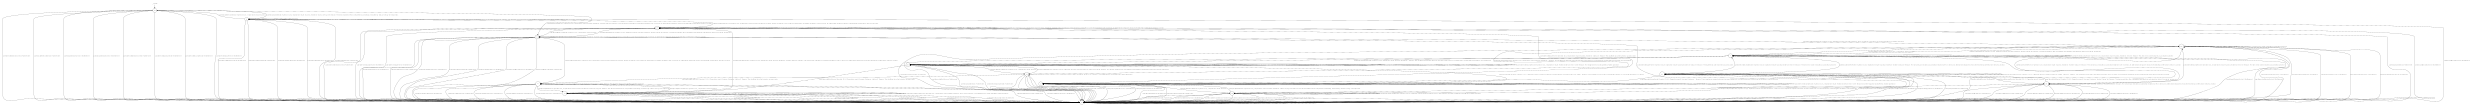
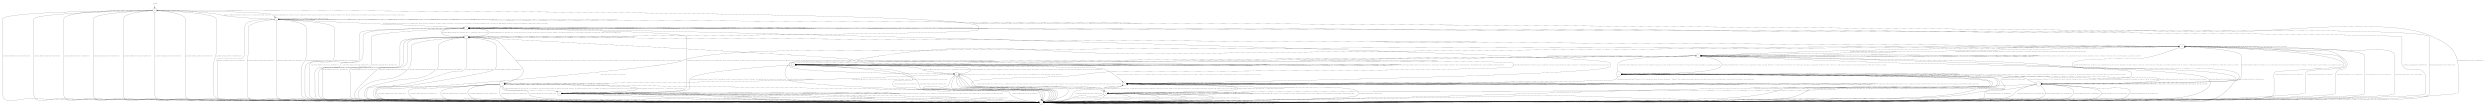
none -> (1037, 87)
